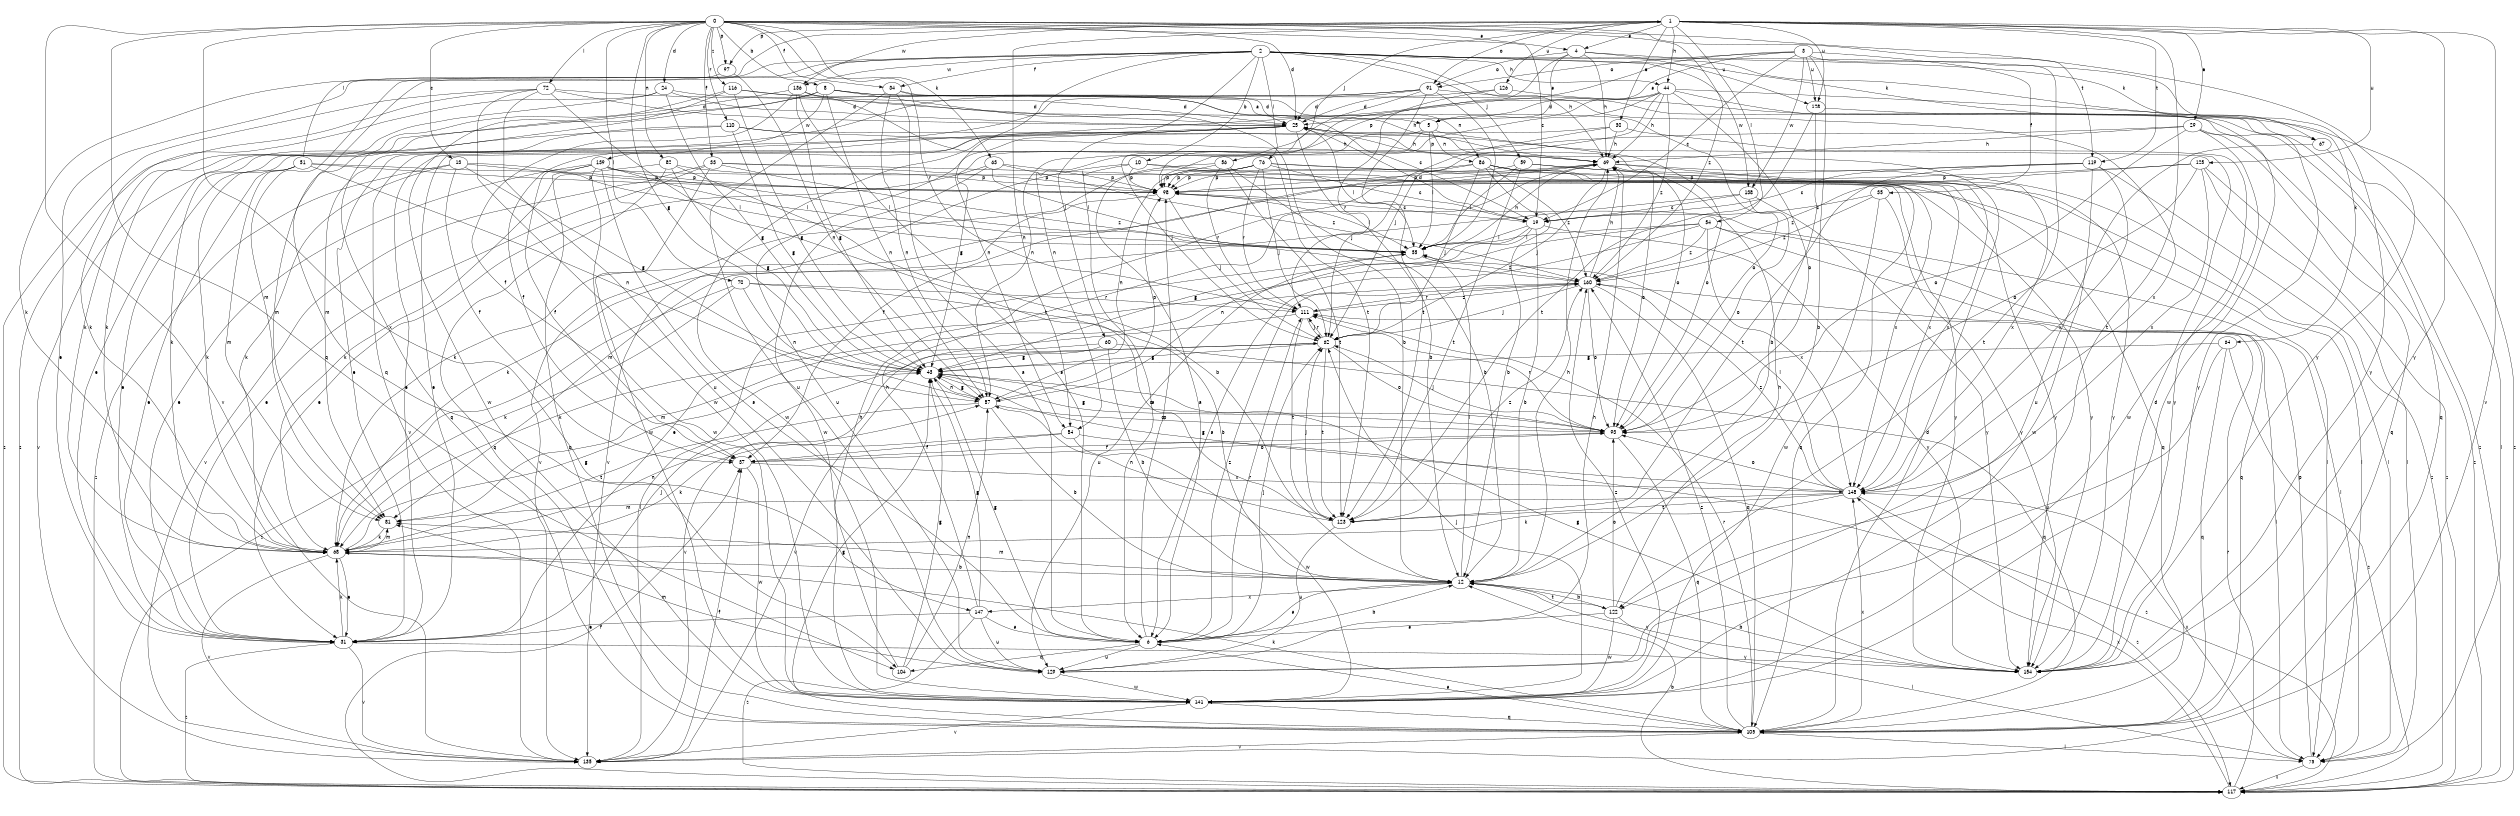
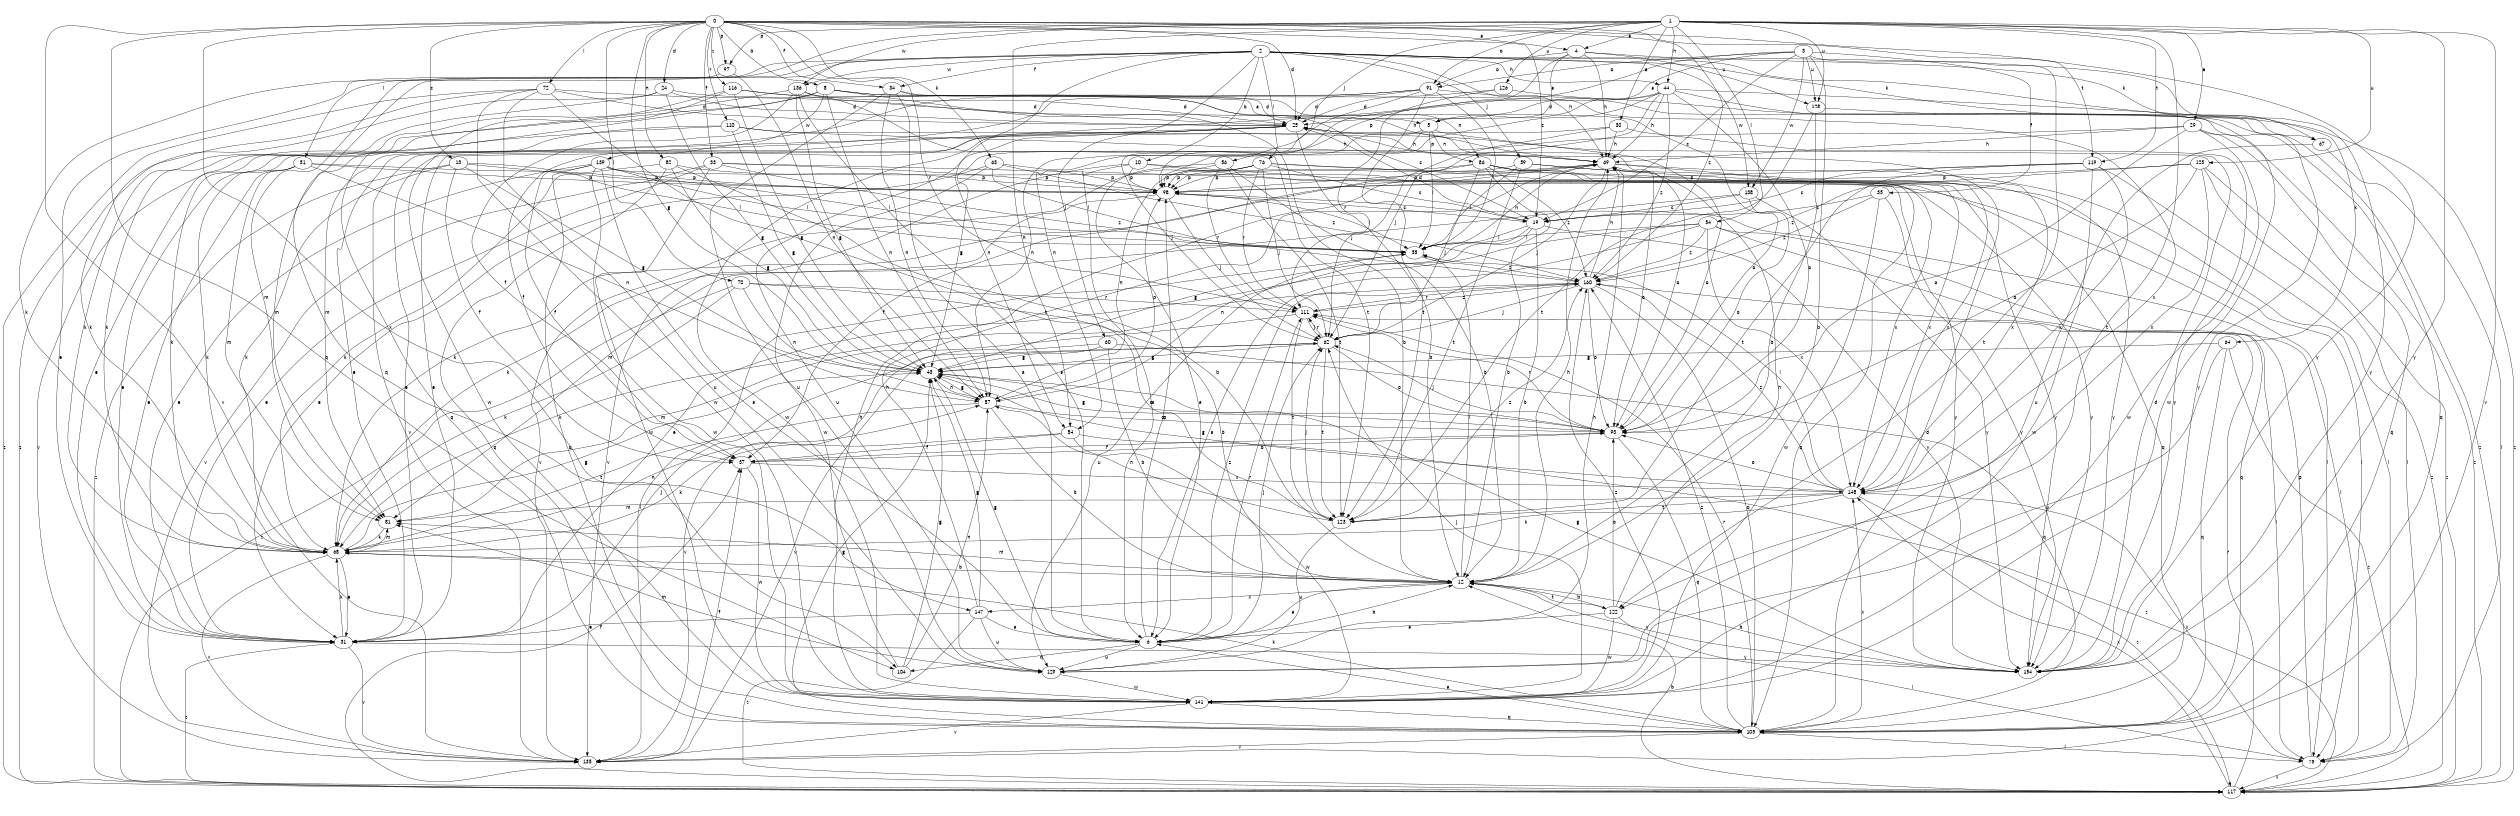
(950, 31) -> (964, 33)
(1351, 197) -> none
